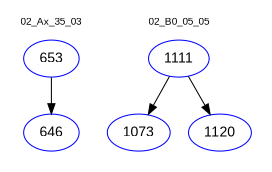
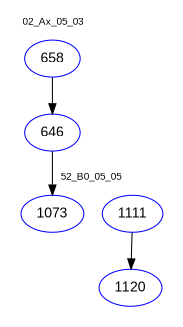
(51, 22) -> (53, 22)
(179, 22) -> (91, 177)
(51, 59) -> (52, 59)
(161, 91) -> (52, 174)
